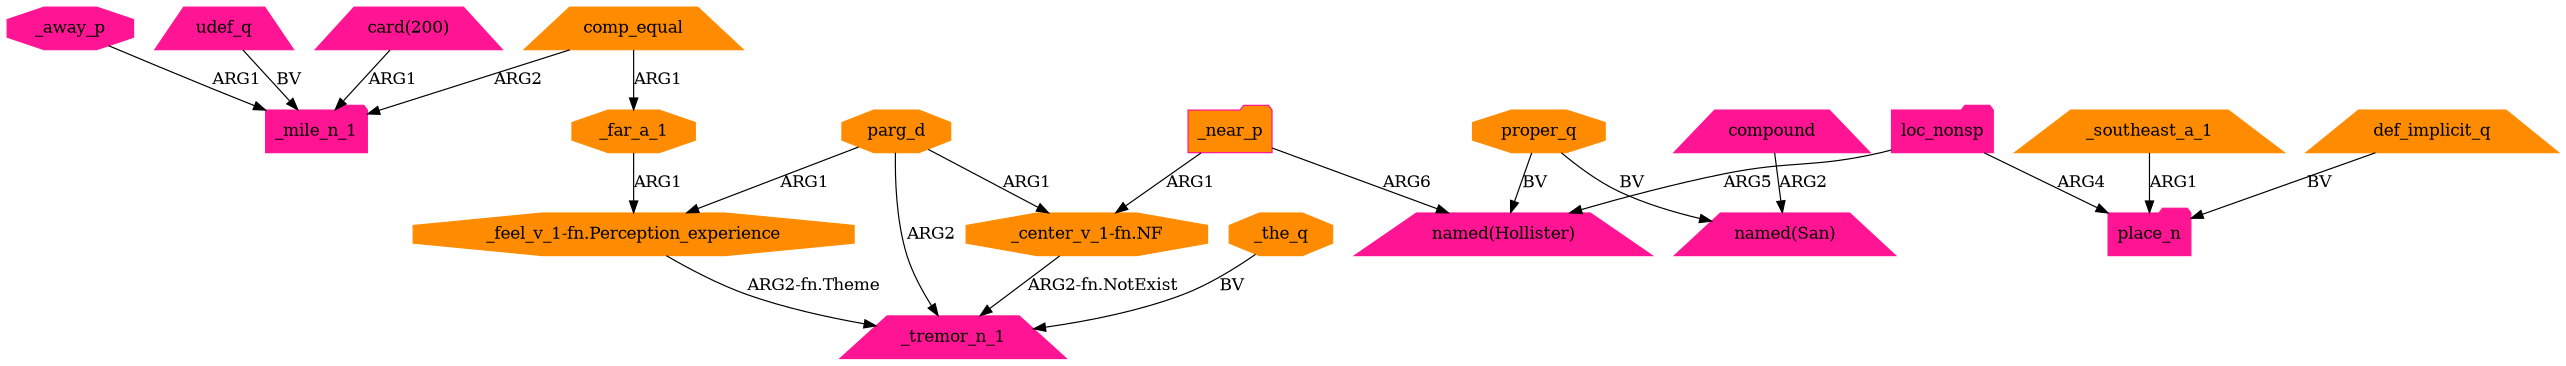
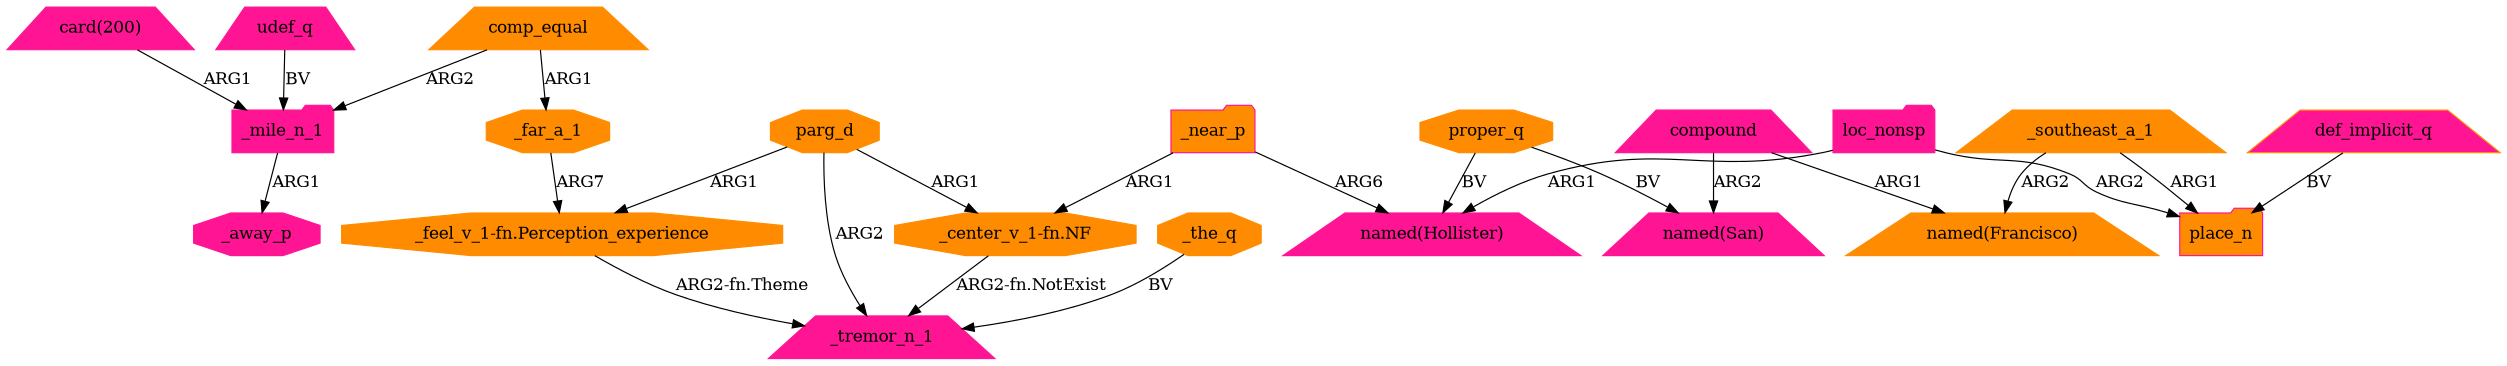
(181, 76) -> (271, 177)
(2432, 131) -> (2374, 131)
(658, 183) -> (580, 183)
(1748, 183) -> (1572, 183)
(2081, 183) -> (2120, 183)
none -> (2002, 234)
(2150, 234) -> (2221, 234)
